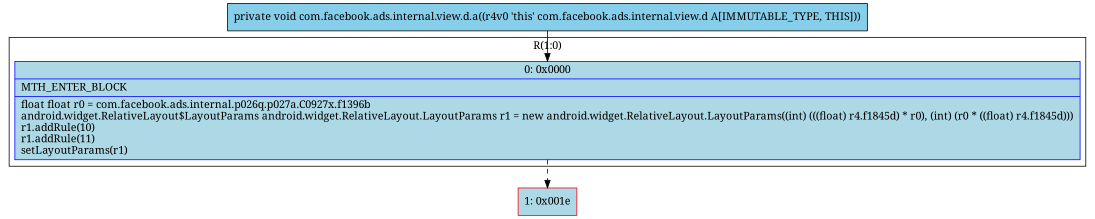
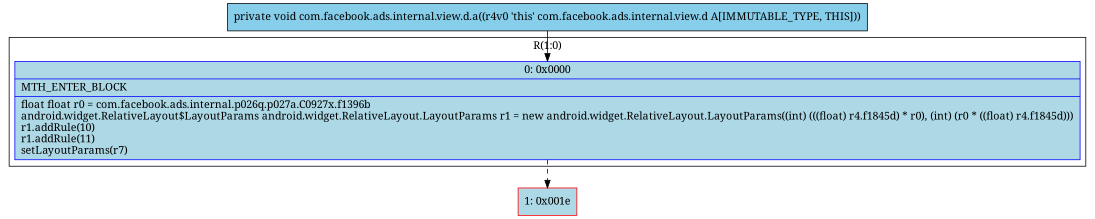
(74, 151) -> (74, 151)
